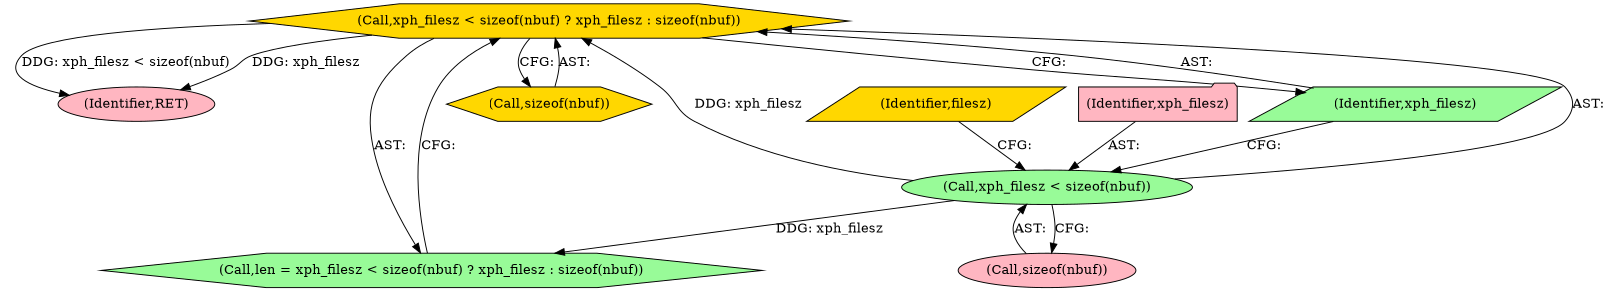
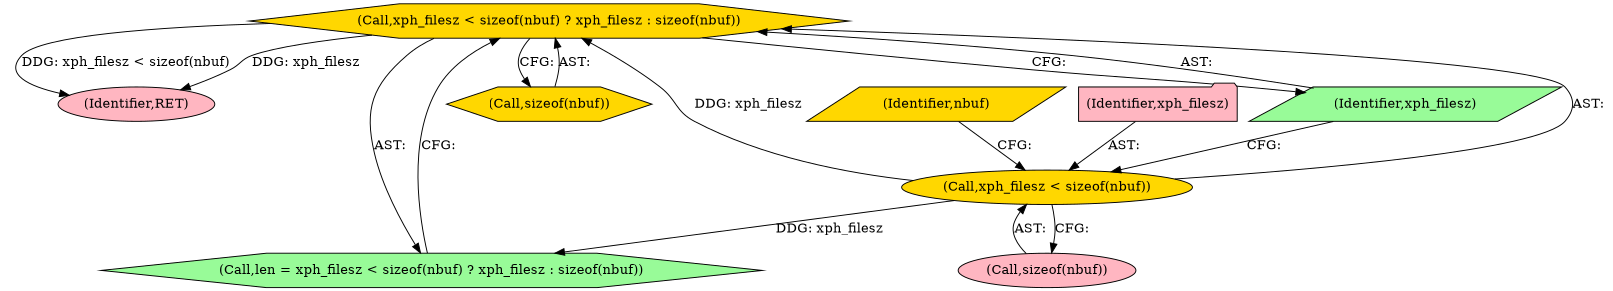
(936, 104) -> (936, 104)
(1047, 187) -> (1047, 187)
